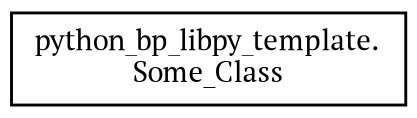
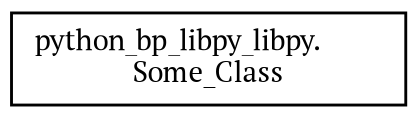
(209, 59) -> (209, 59)
